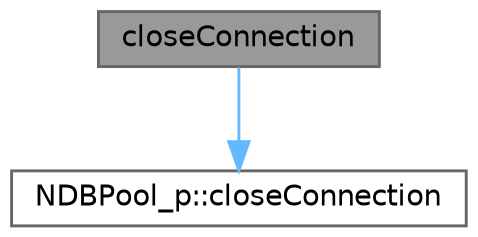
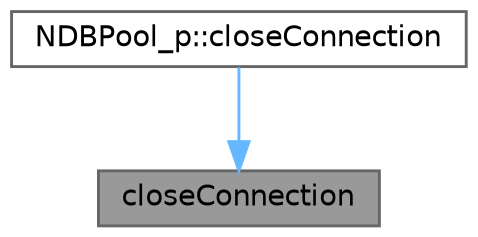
(239, 104) -> (239, 104)
